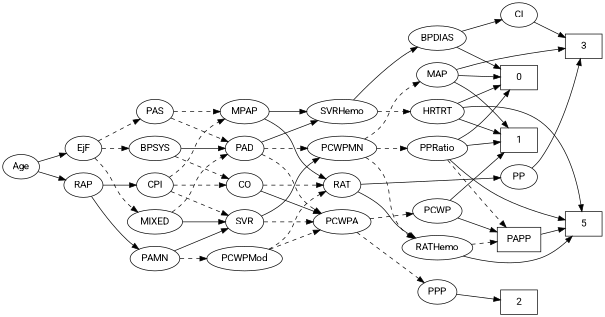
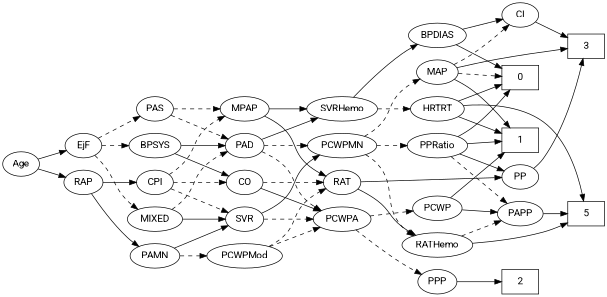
none -> (480, 49)
(476, 76) -> (477, 75)
(199, 166) -> (199, 163)
(500, 197) -> (479, 161)
(519, 240) -> (520, 214)
